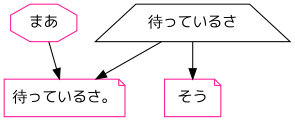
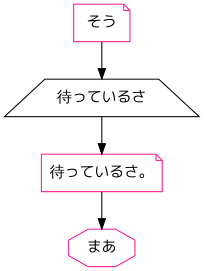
(53, 55) -> (102, 205)
(193, 55) -> (102, 55)
